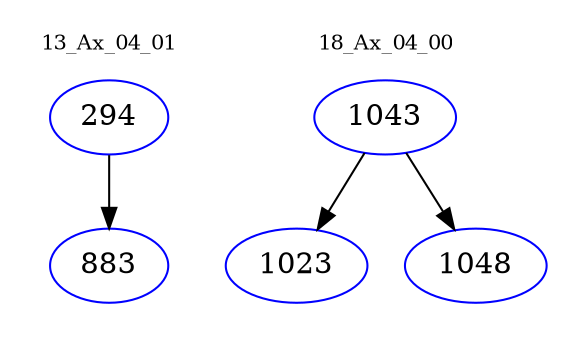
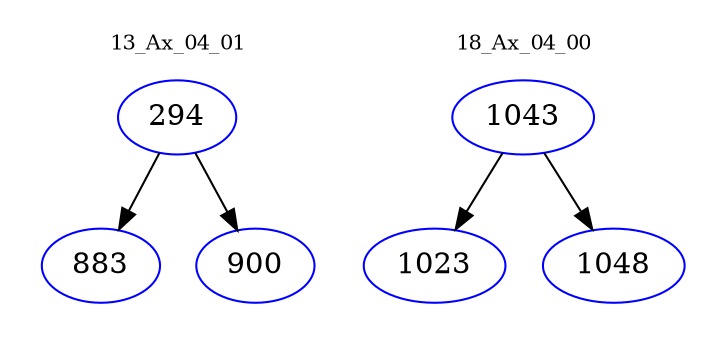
none -> (255, 266)
